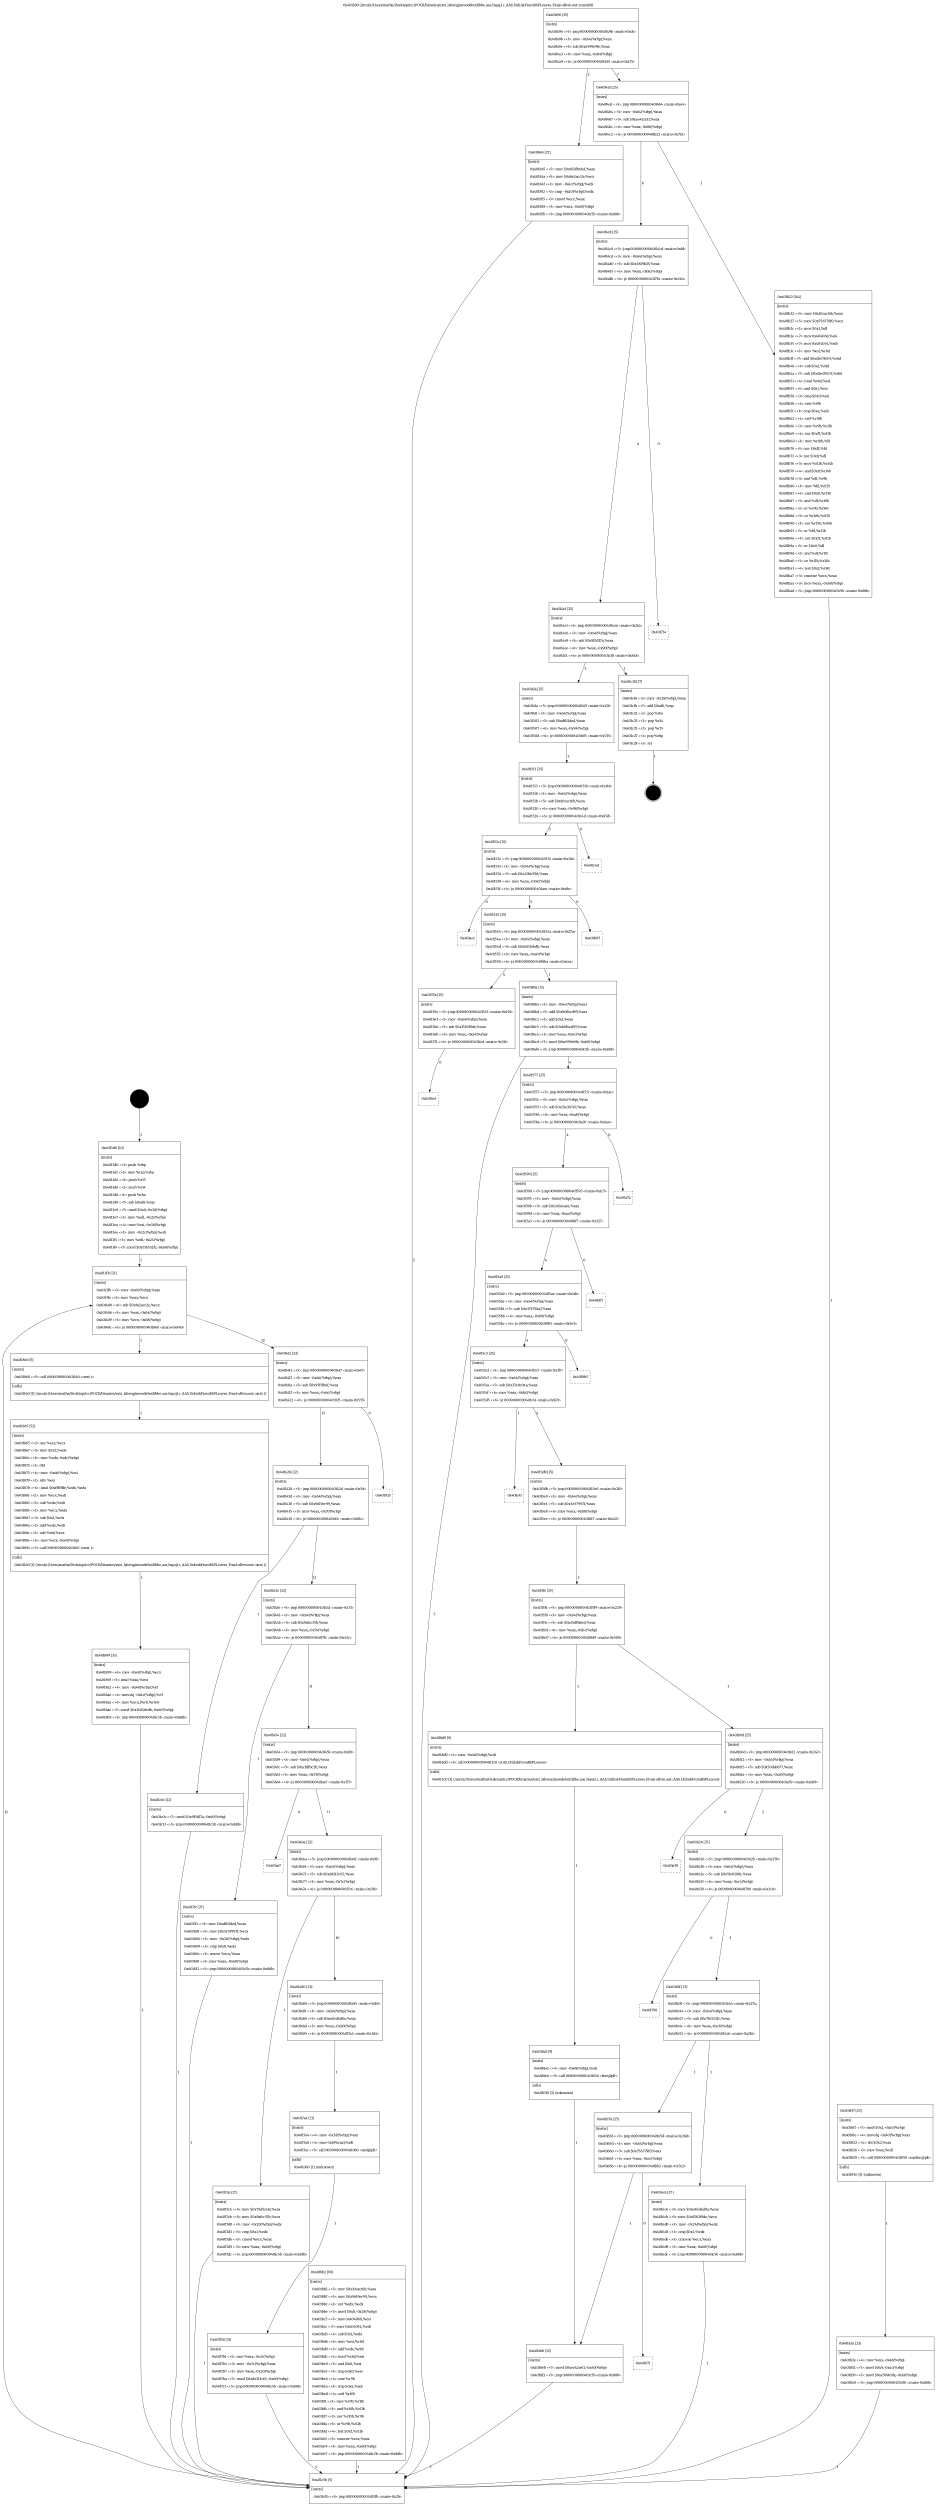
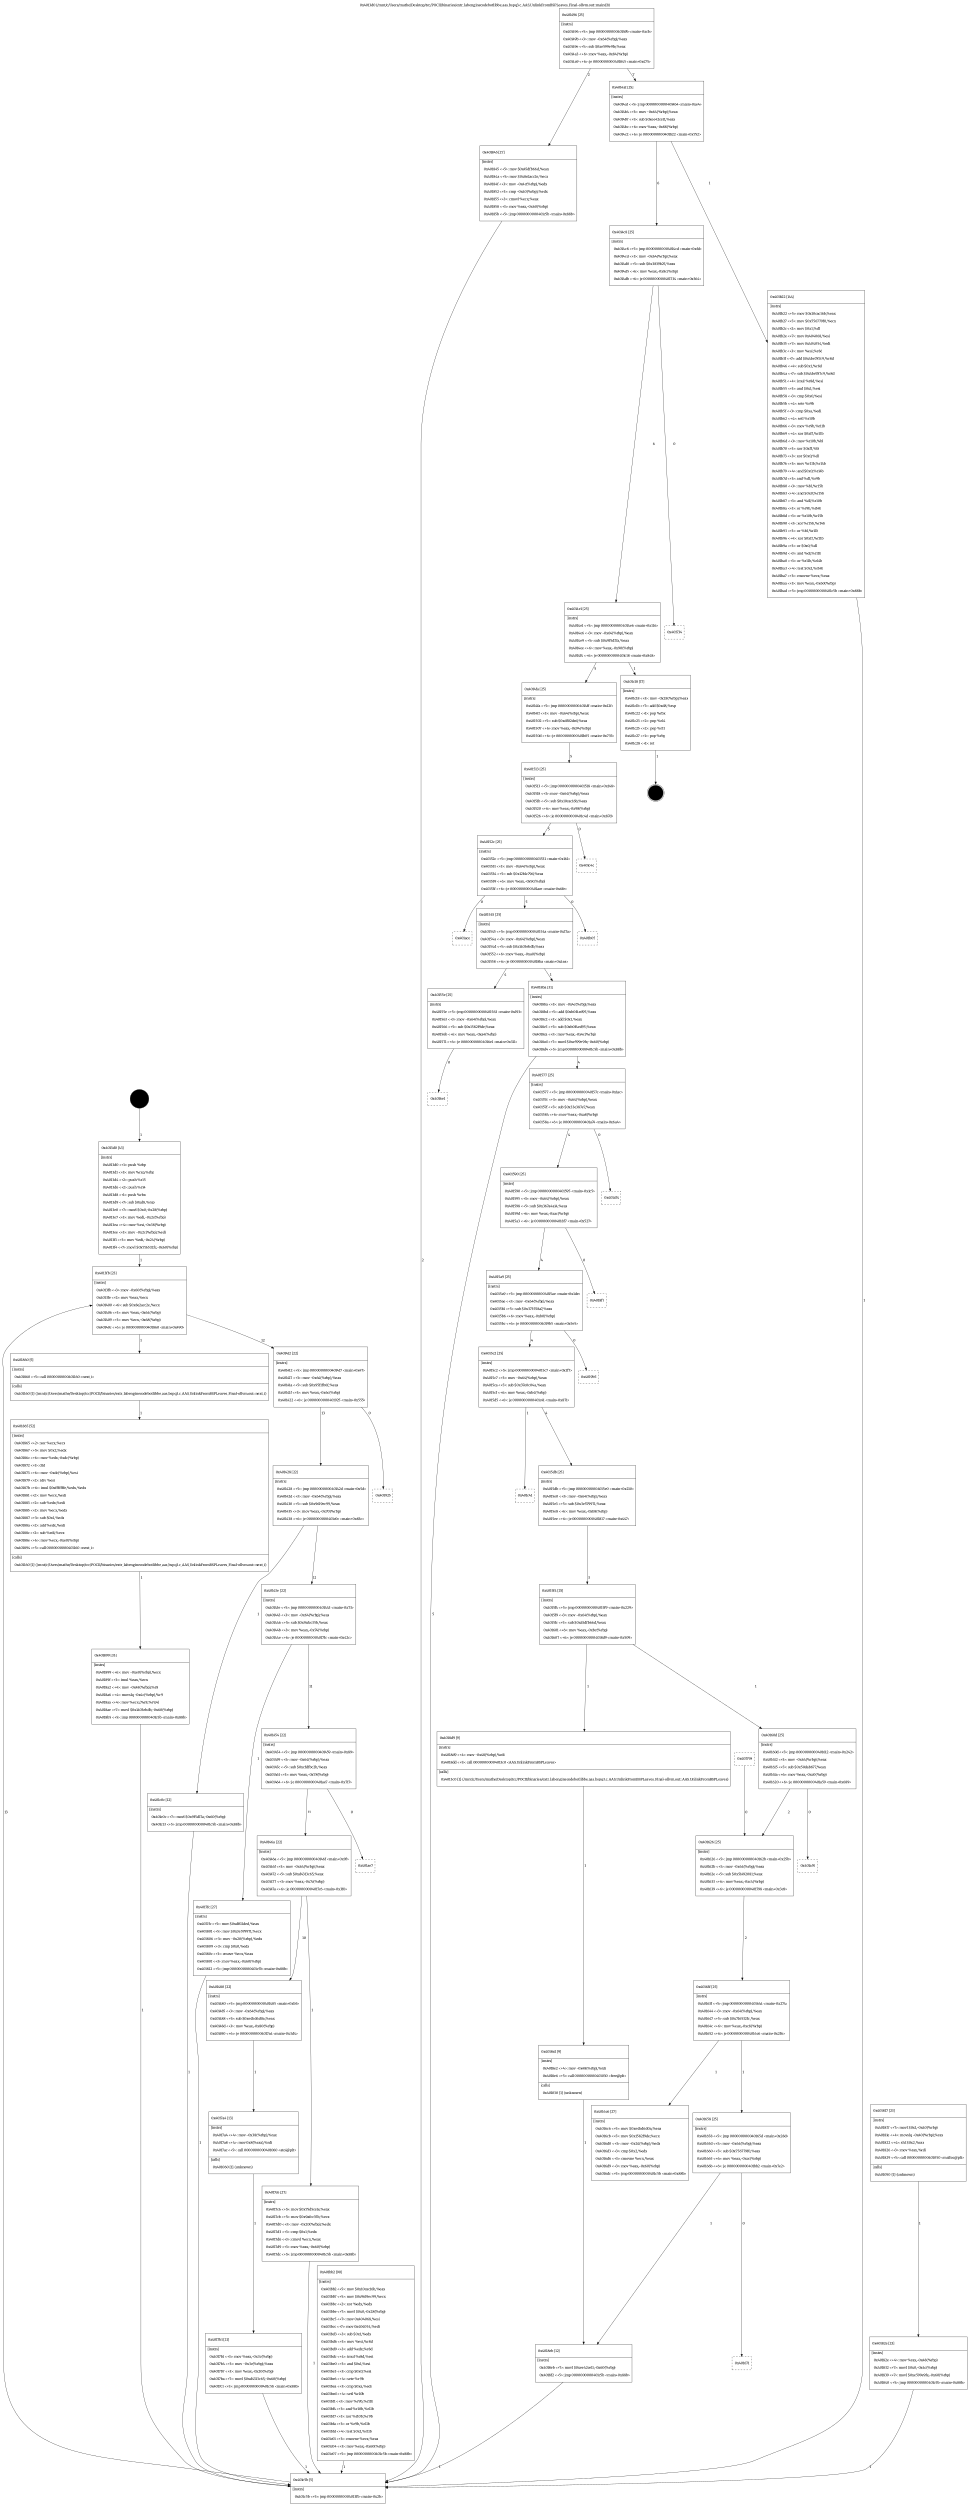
(680, 1947) -> (745, 1799)
(637, 2468) -> none
